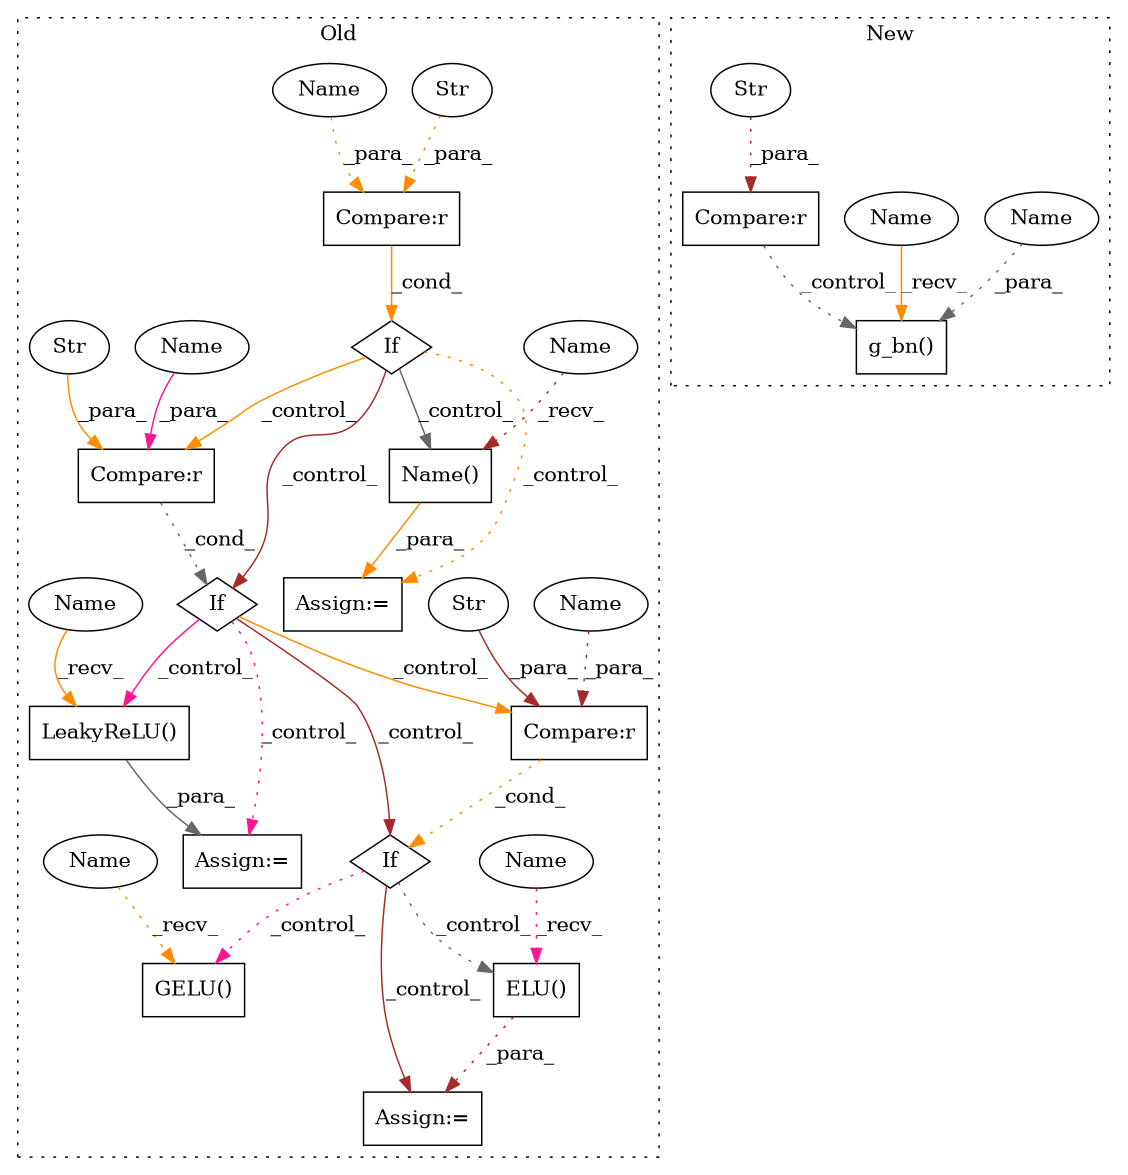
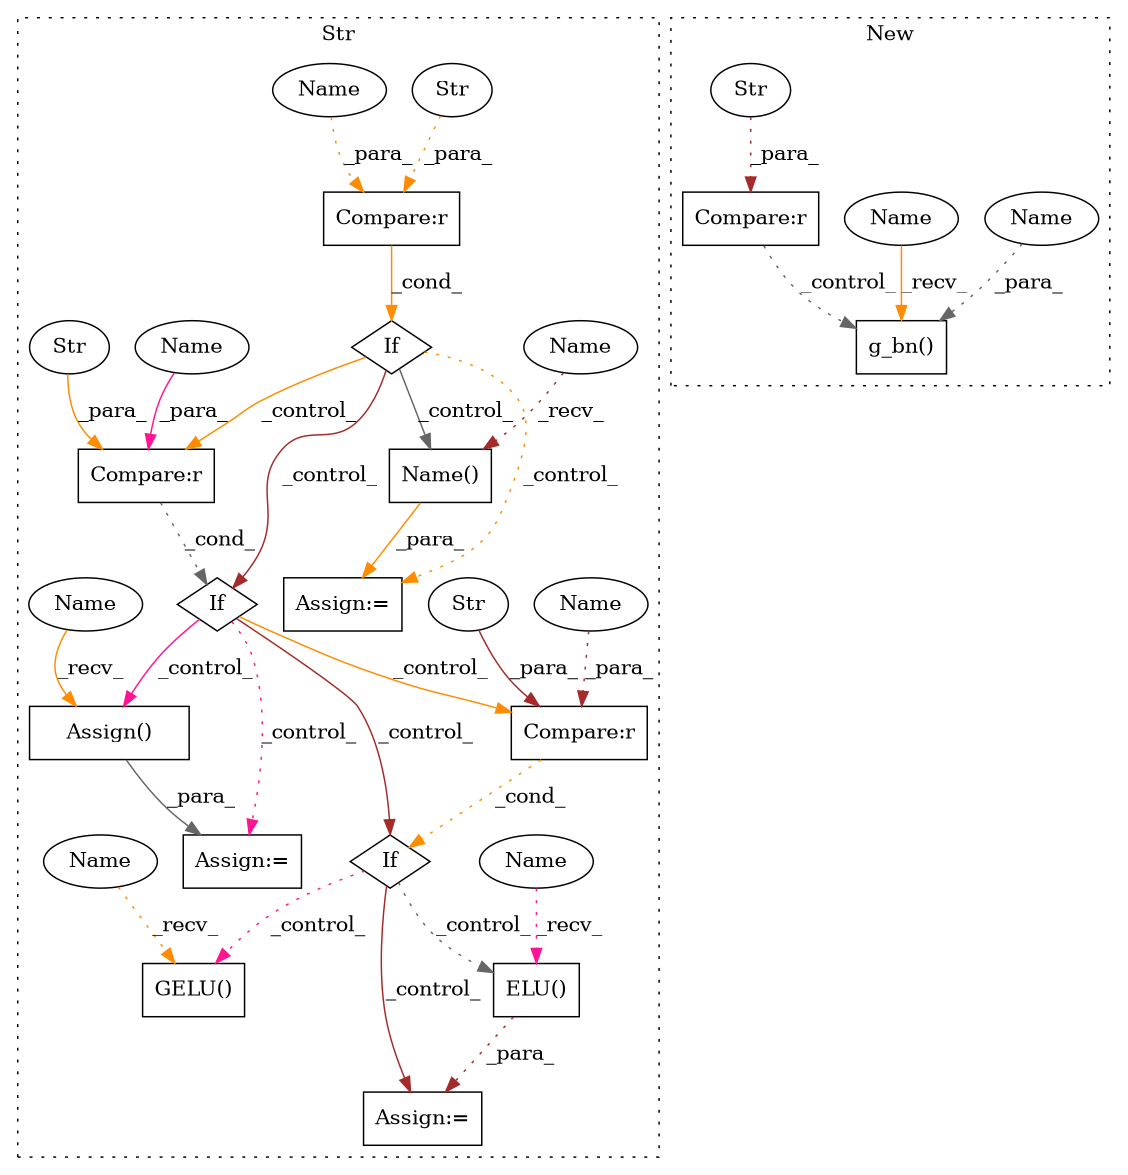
(338, 35) -> (338, 35)
(109, 733) -> (109, 733)
